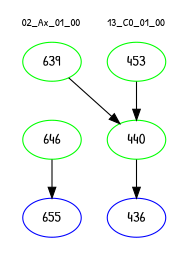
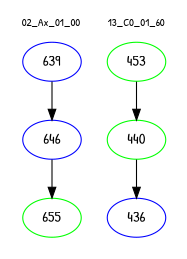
(136, 23) -> (136, 23)
(52, 62) -> (52, 62)
(83, 90) -> (52, 95)
(52, 140) -> (52, 140)
(52, 218) -> (52, 218)
